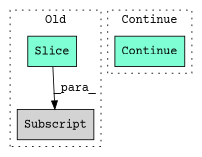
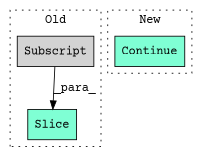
(150, 20) -> (150, 20)
(54, 84) -> (54, 84)
